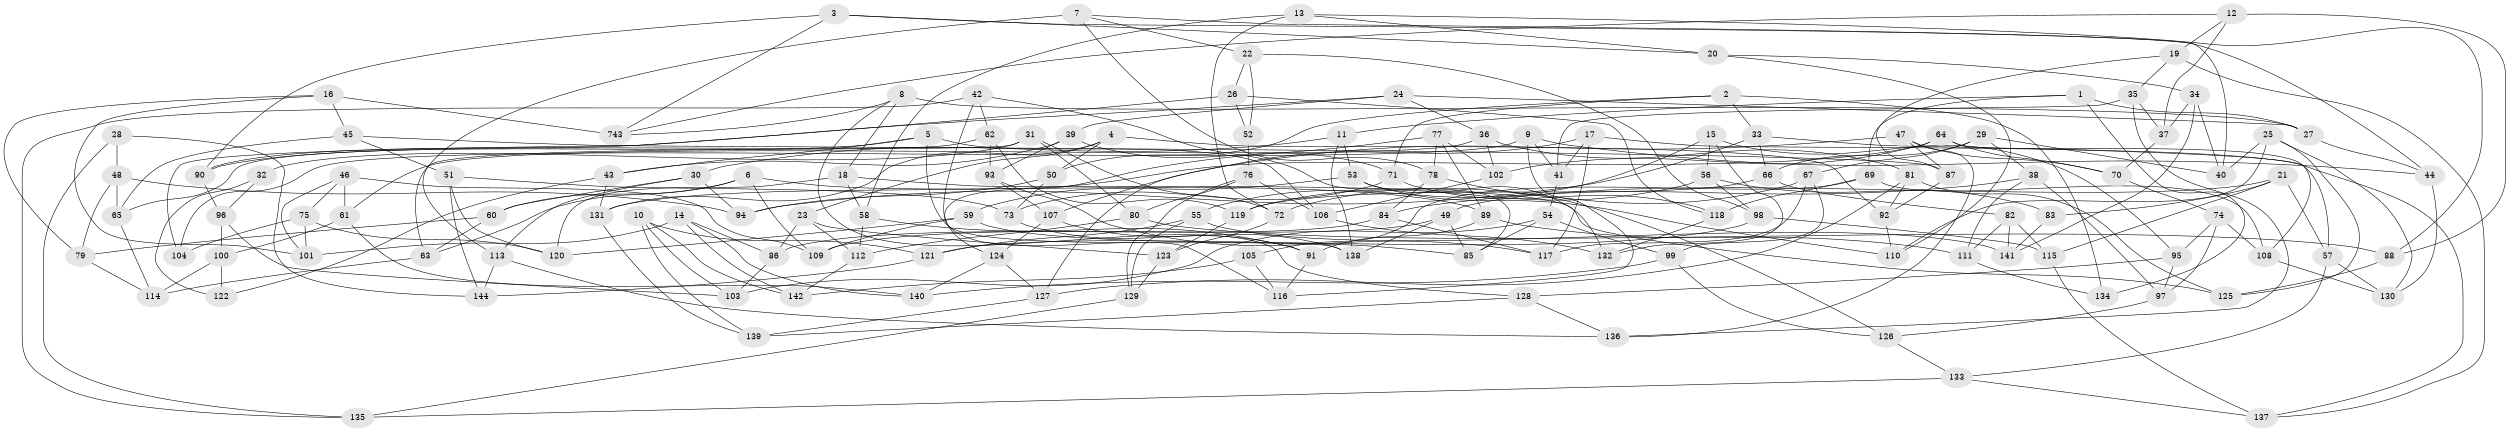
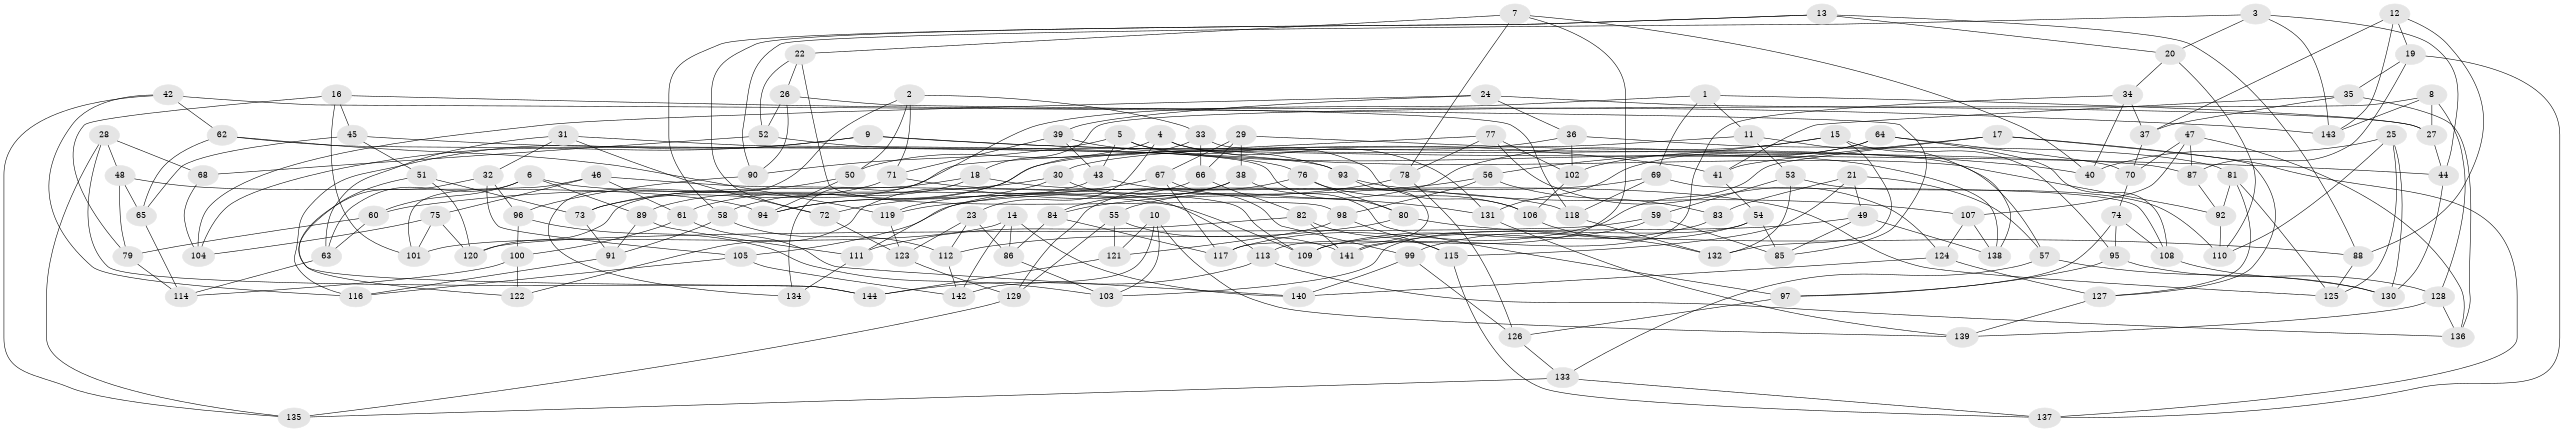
(615, 135) -> (2329, 135)
none -> (203, 176)
none -> (630, 245)
